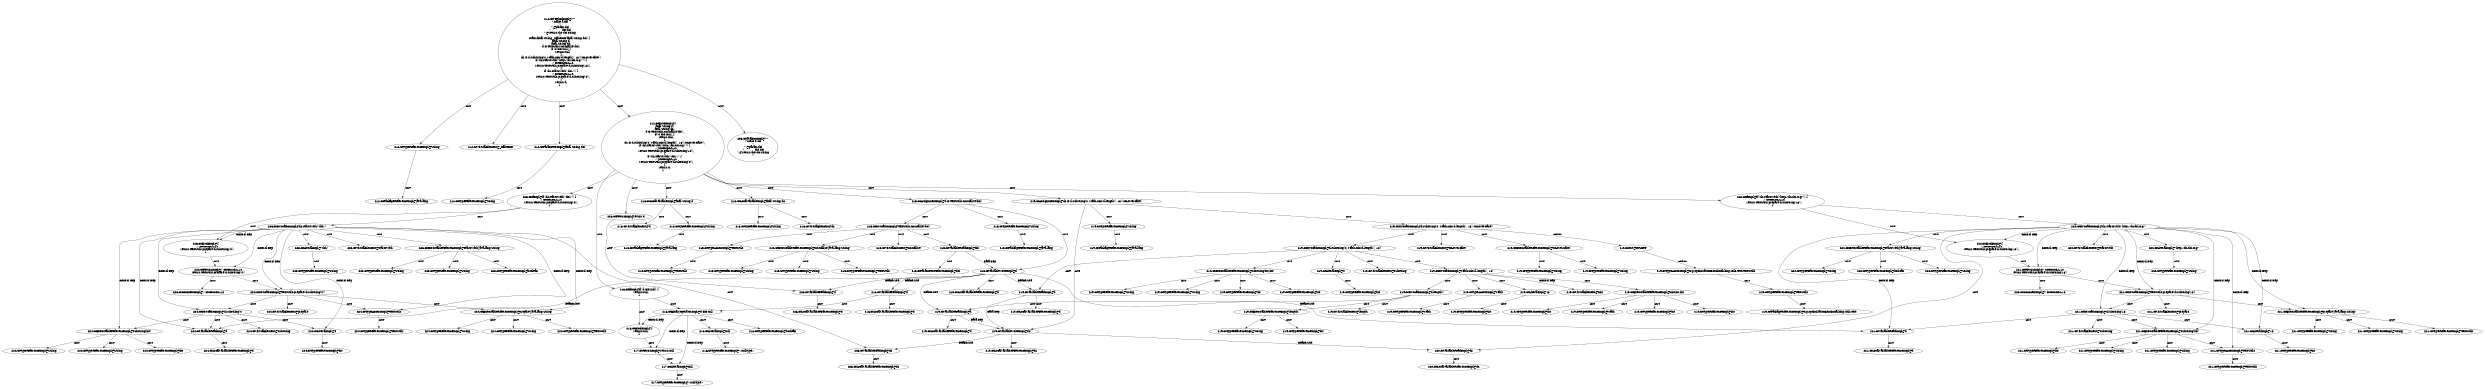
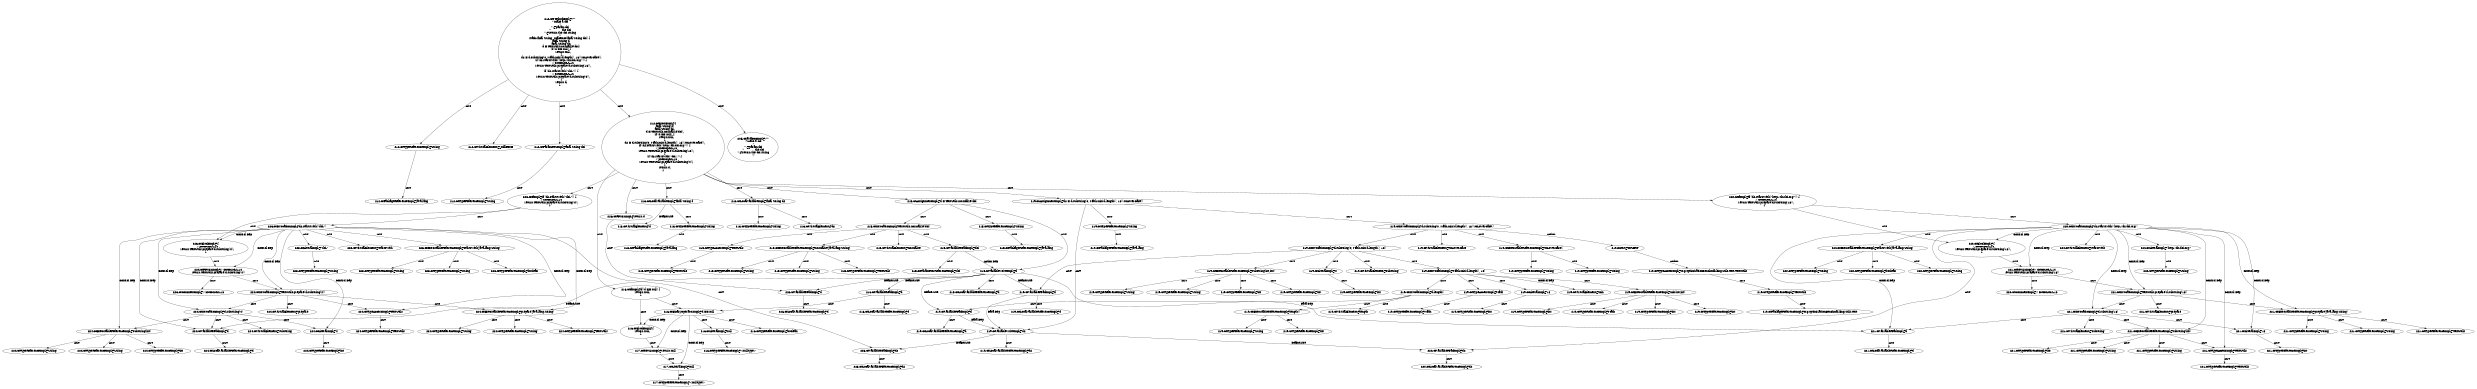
(662, 217) -> (666, 217)
(990, 262) -> (991, 262)
(1307, 304) -> (1307, 304)
